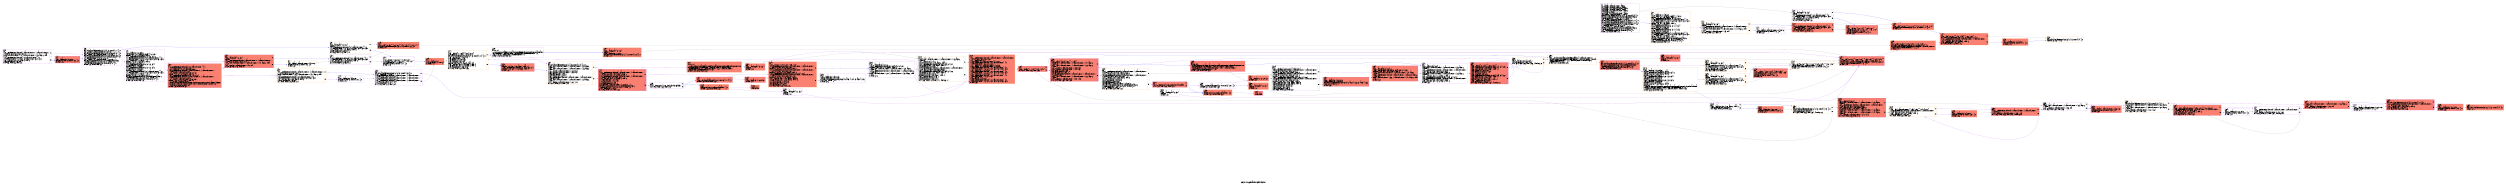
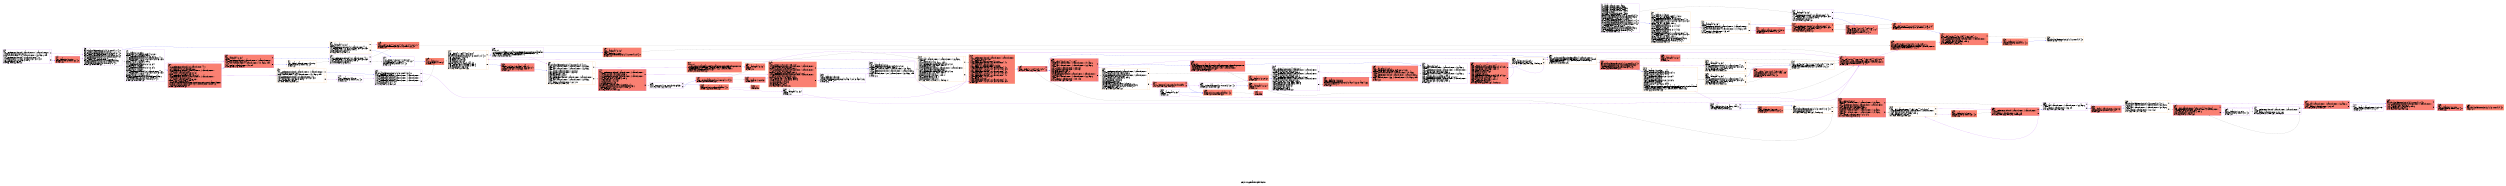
(1770, 31) -> (1770, 31)
